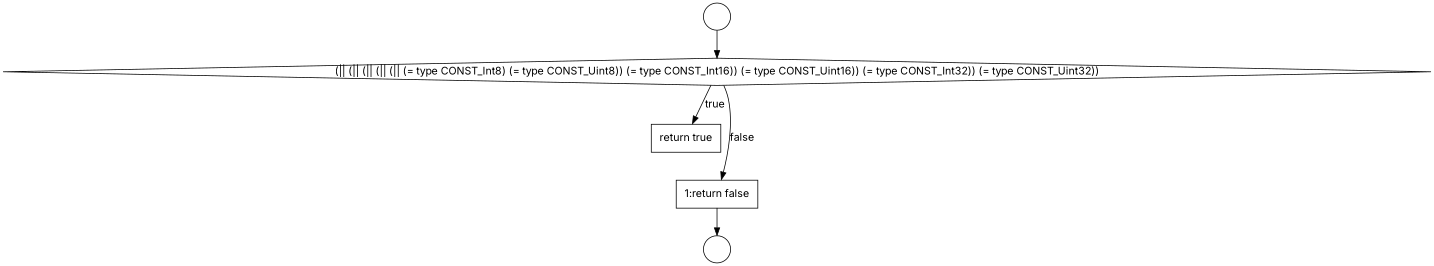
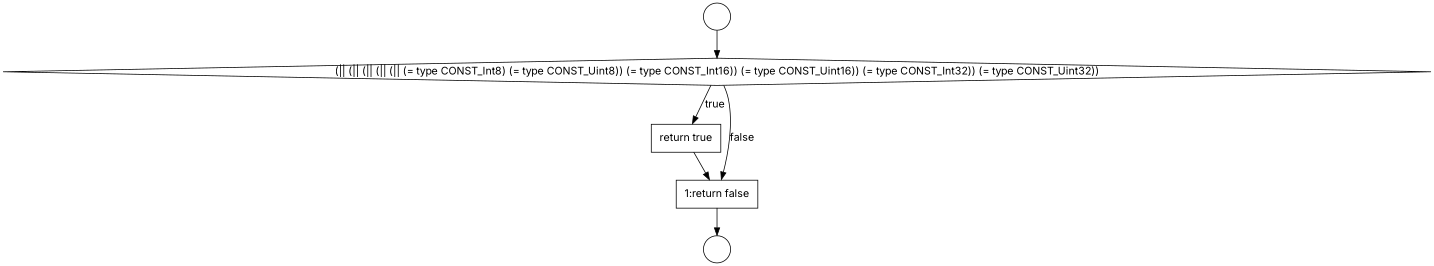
none -> (700, 163)
